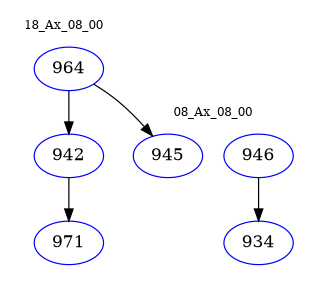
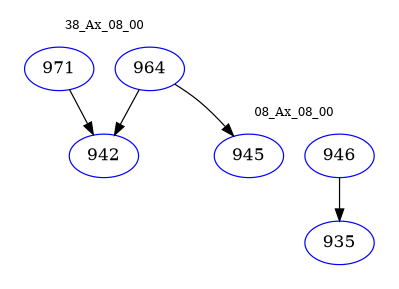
(64, 26) -> (105, 26)
(69, 193) -> (79, 107)
(259, 243) -> (340, 243)
